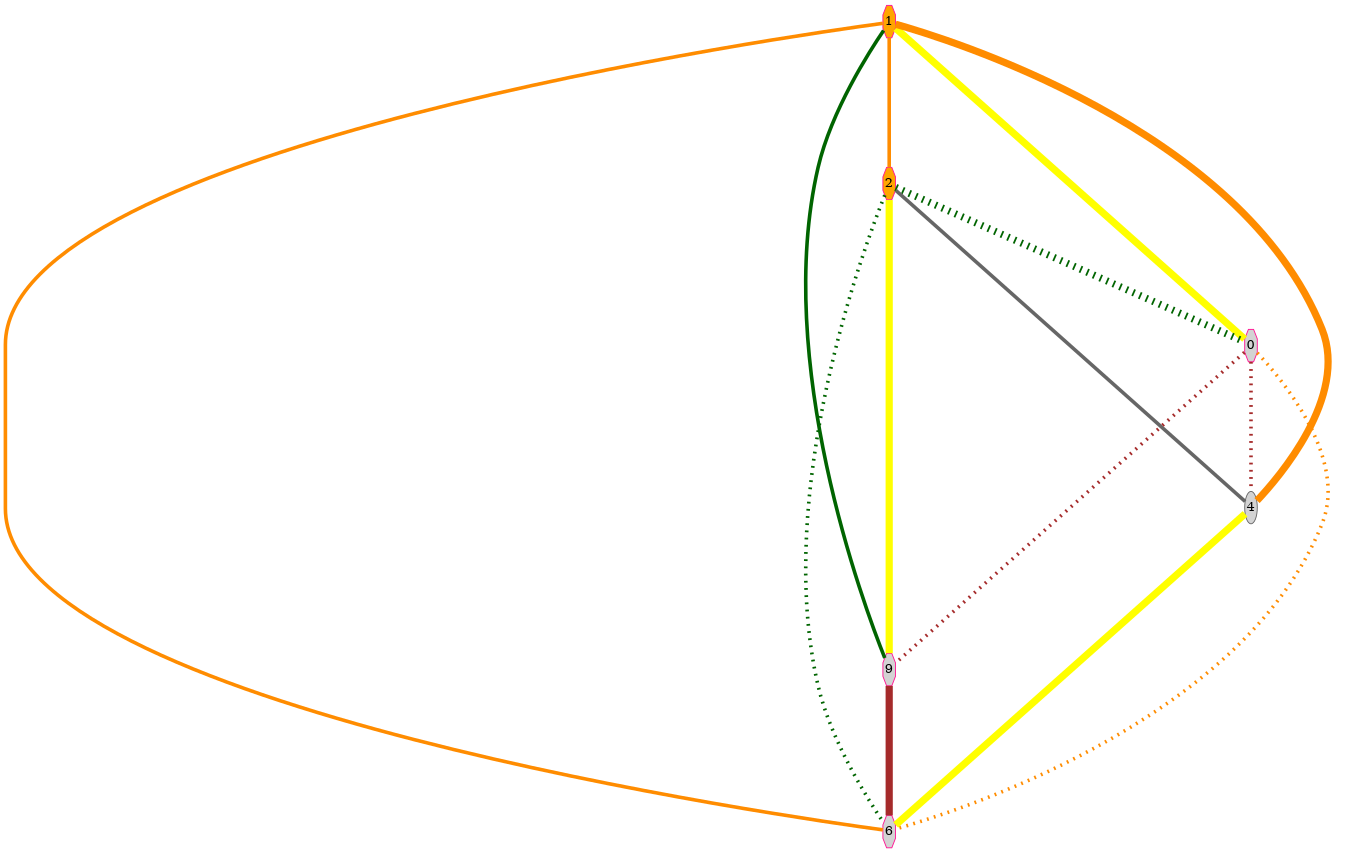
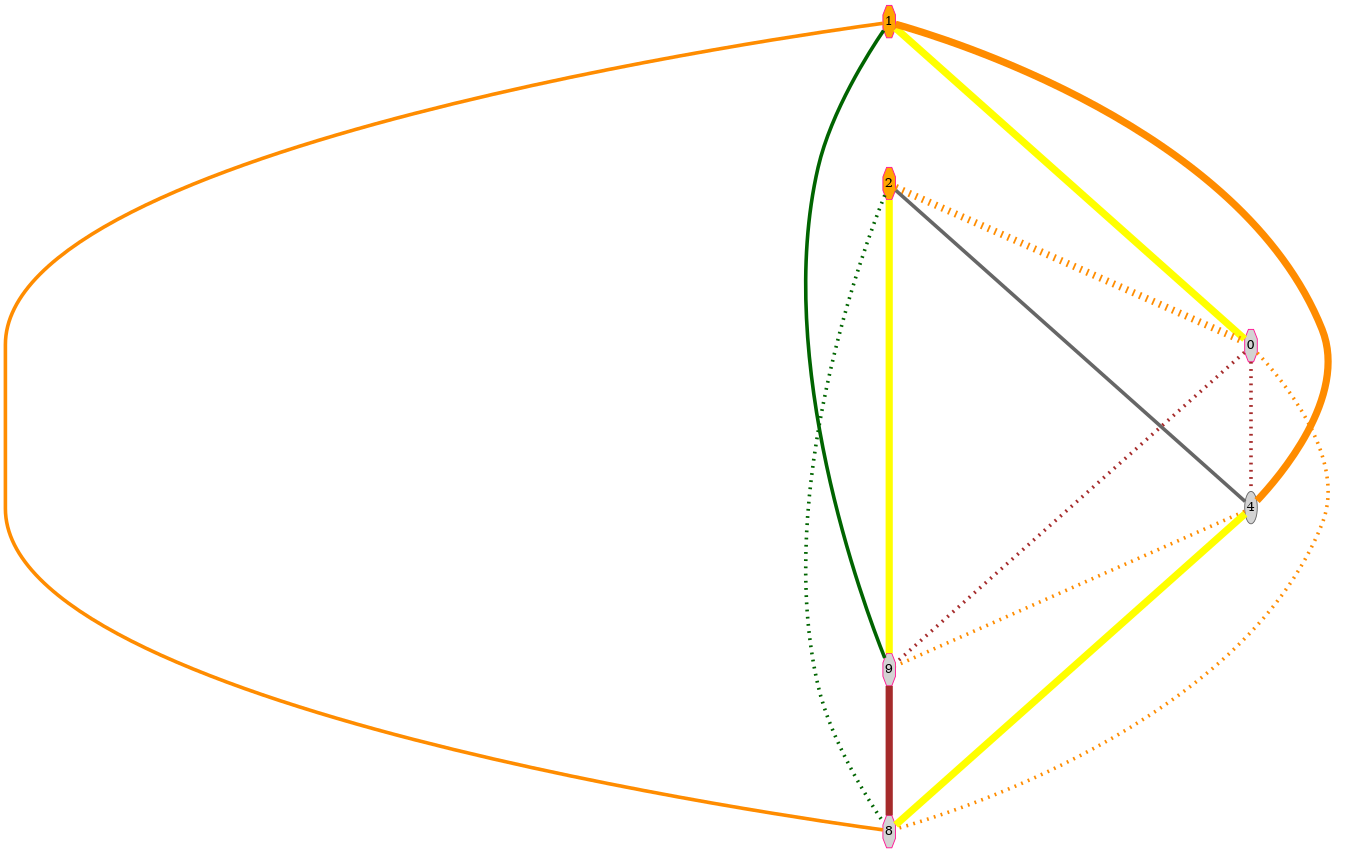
(889, 103) -> none
(1070, 265) -> (1070, 265)
none -> (1070, 589)
(889, 832) -> (889, 832)
